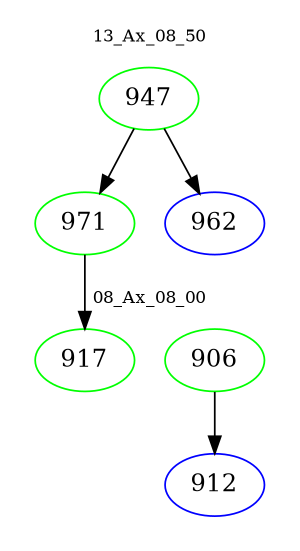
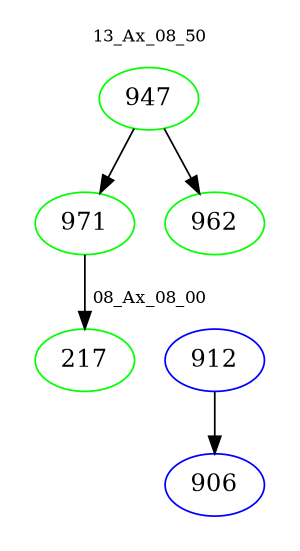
(215, 223) -> (215, 223)
(85, 360) -> (85, 360)
(215, 360) -> (215, 485)
(215, 414) -> (215, 414)
